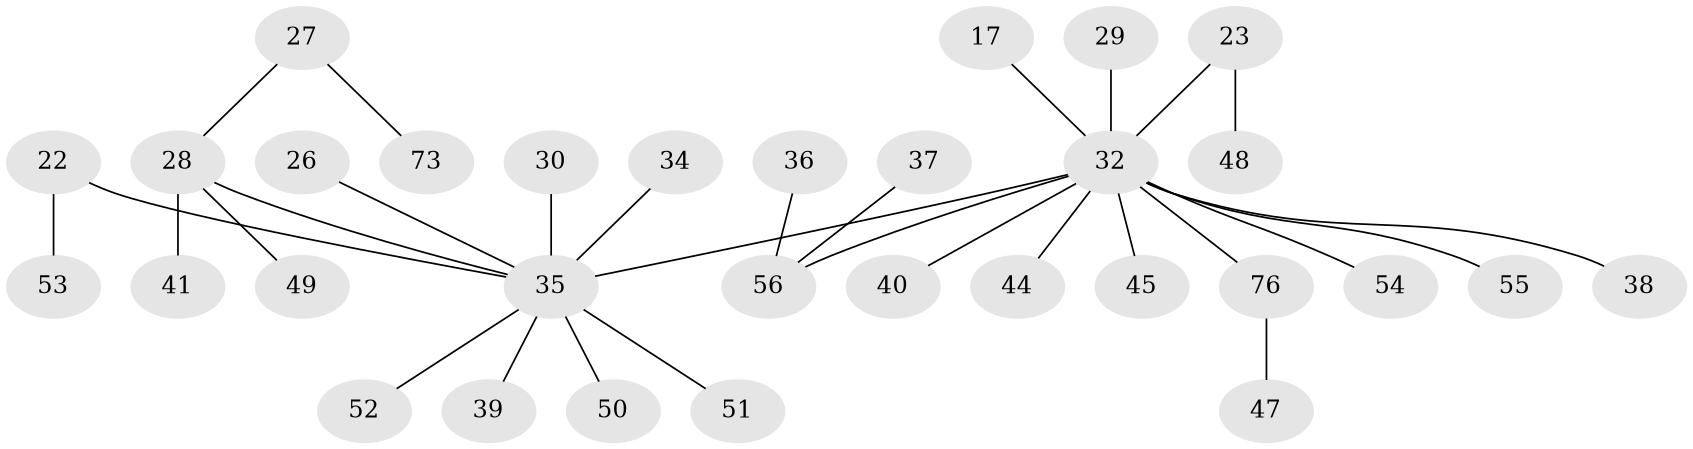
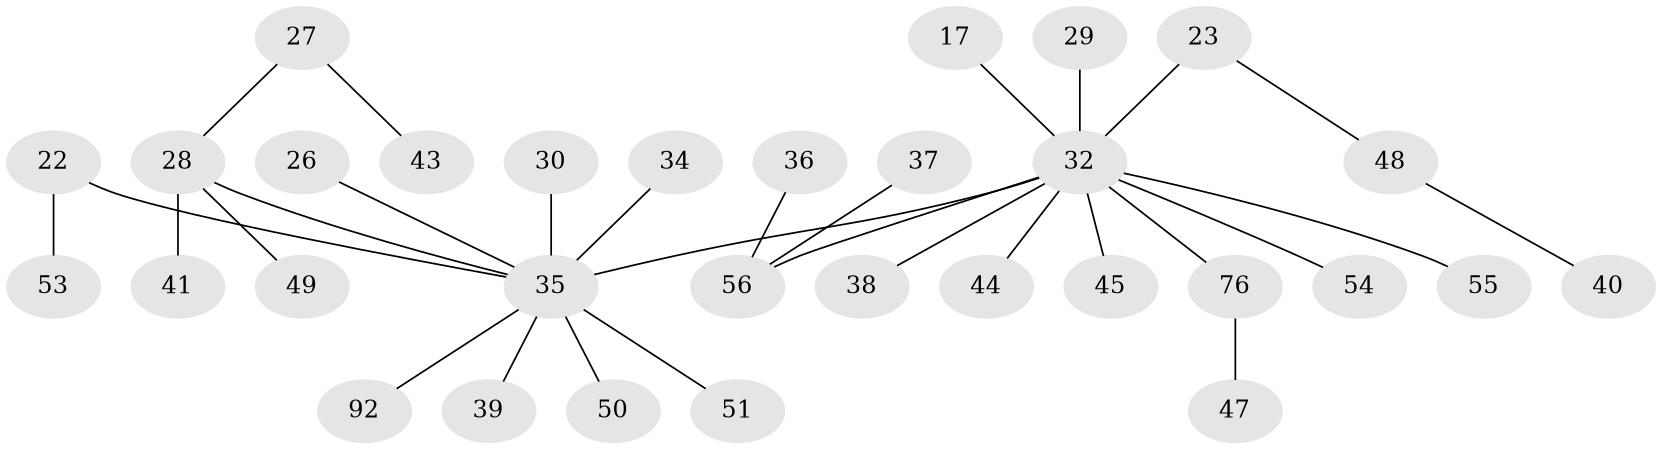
(427, 162) -> (427, 162)
(1002, 225) -> (1500, 225)
(365, 411) -> (365, 411)
